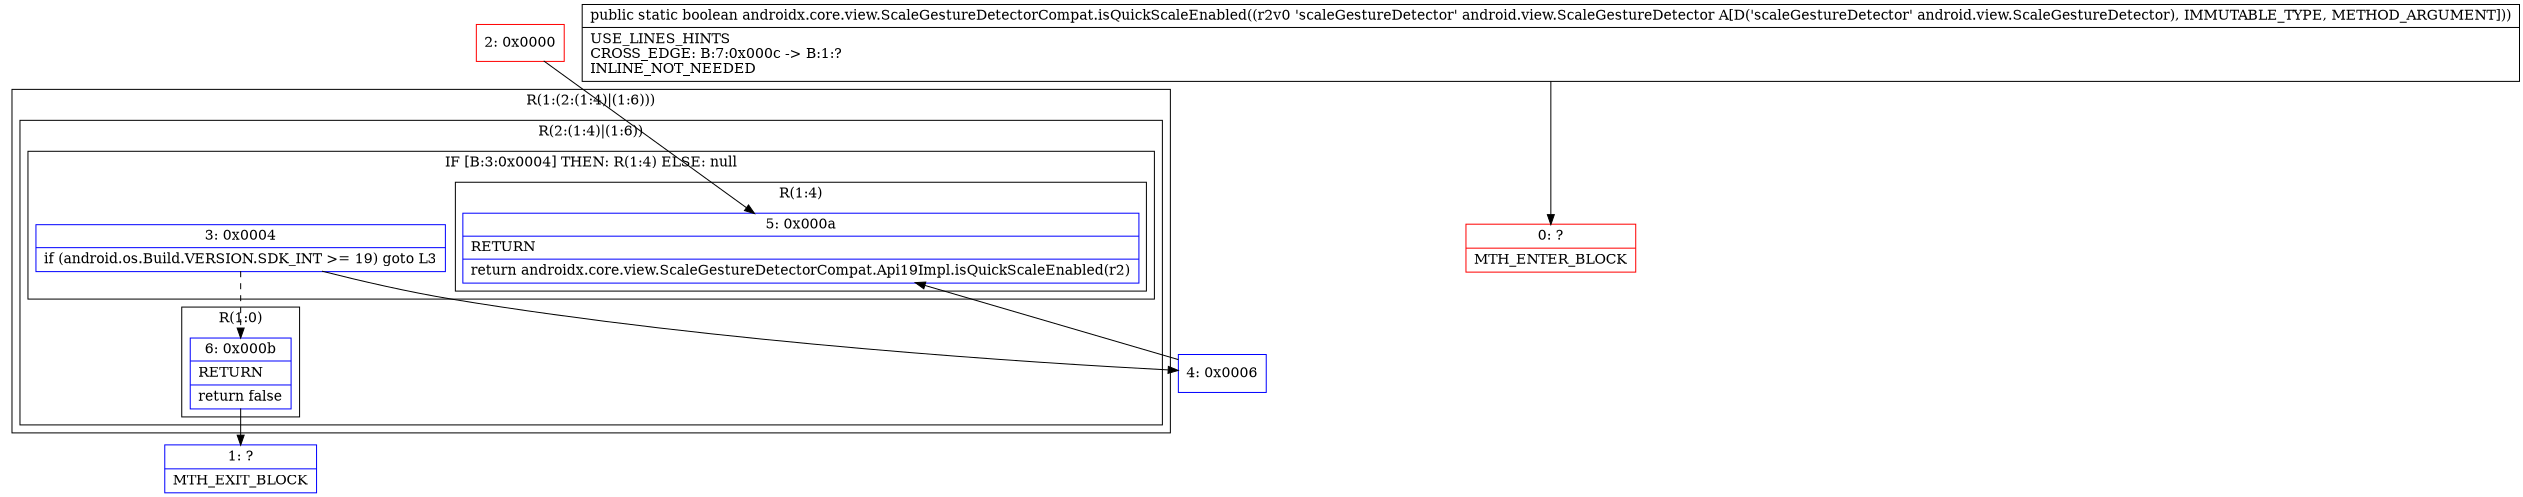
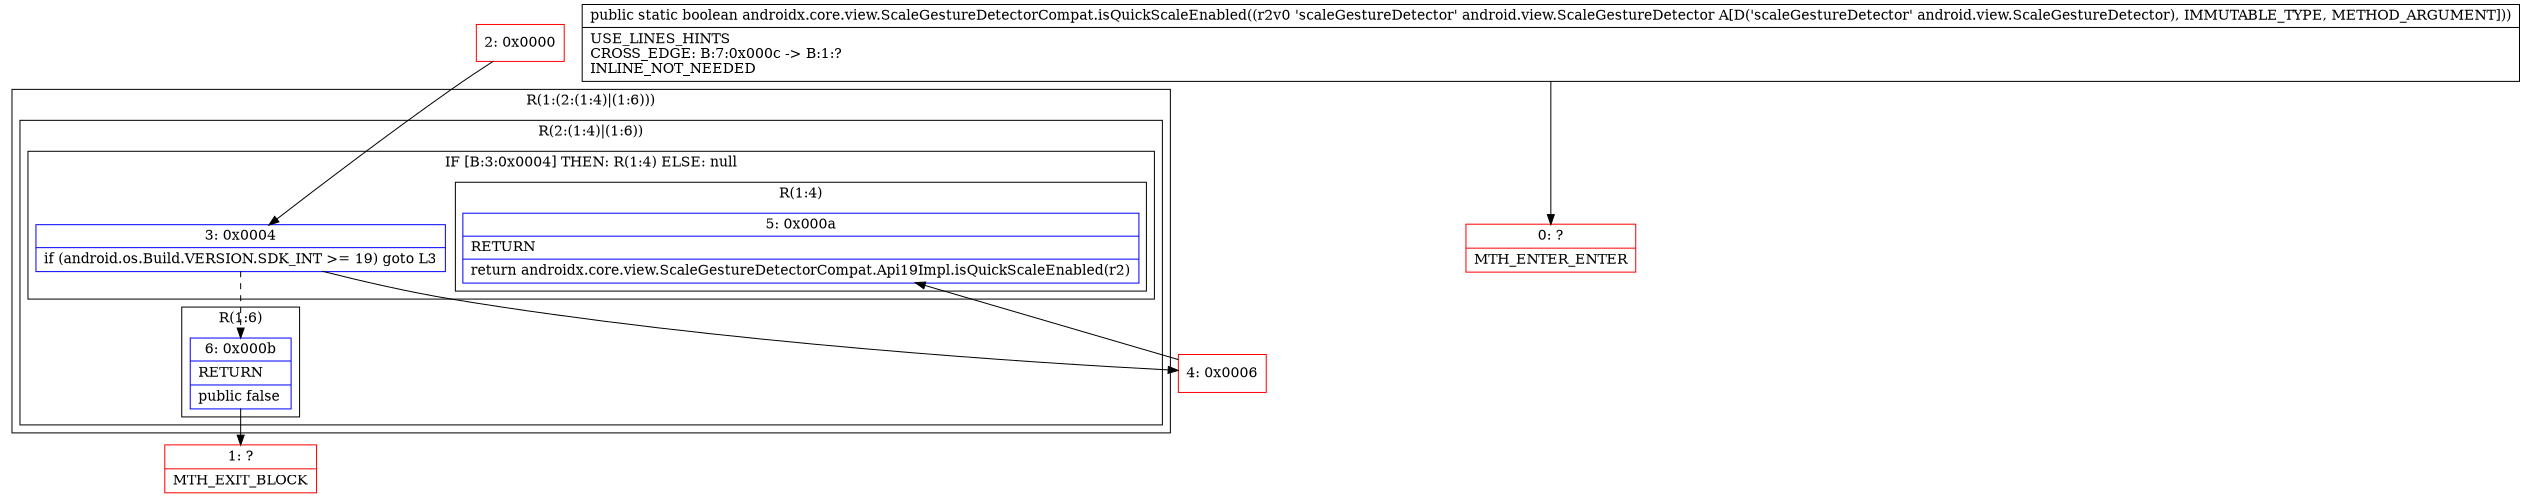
(645, 134) -> (384, 138)
(1551, 260) -> (1551, 260)
(241, 319) -> (241, 319)
(1222, 373) -> (1222, 373)
(241, 396) -> (239, 396)
(241, 469) -> (241, 469)
